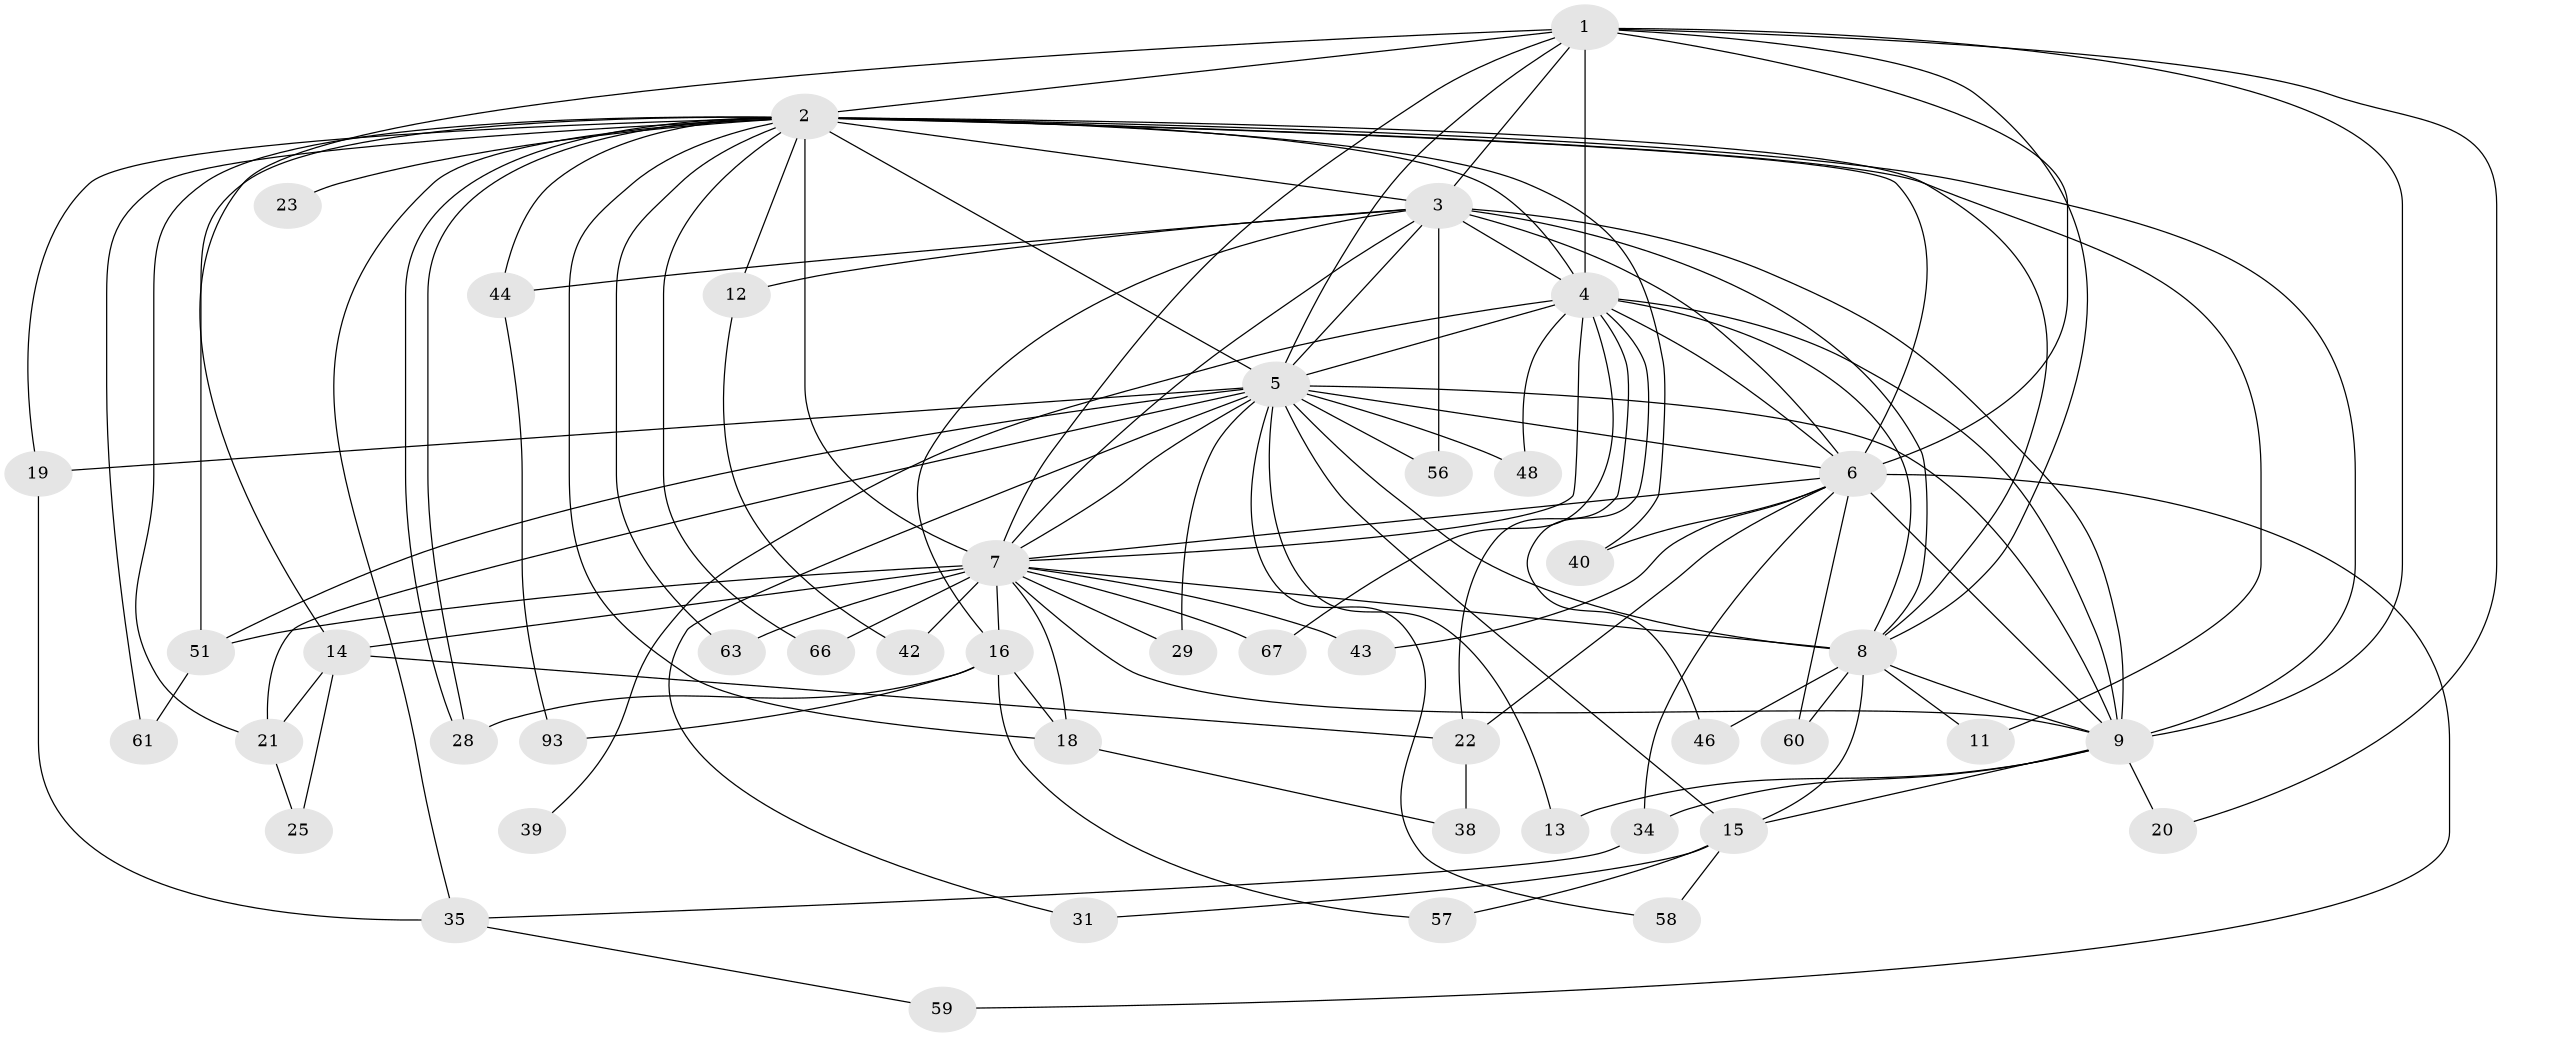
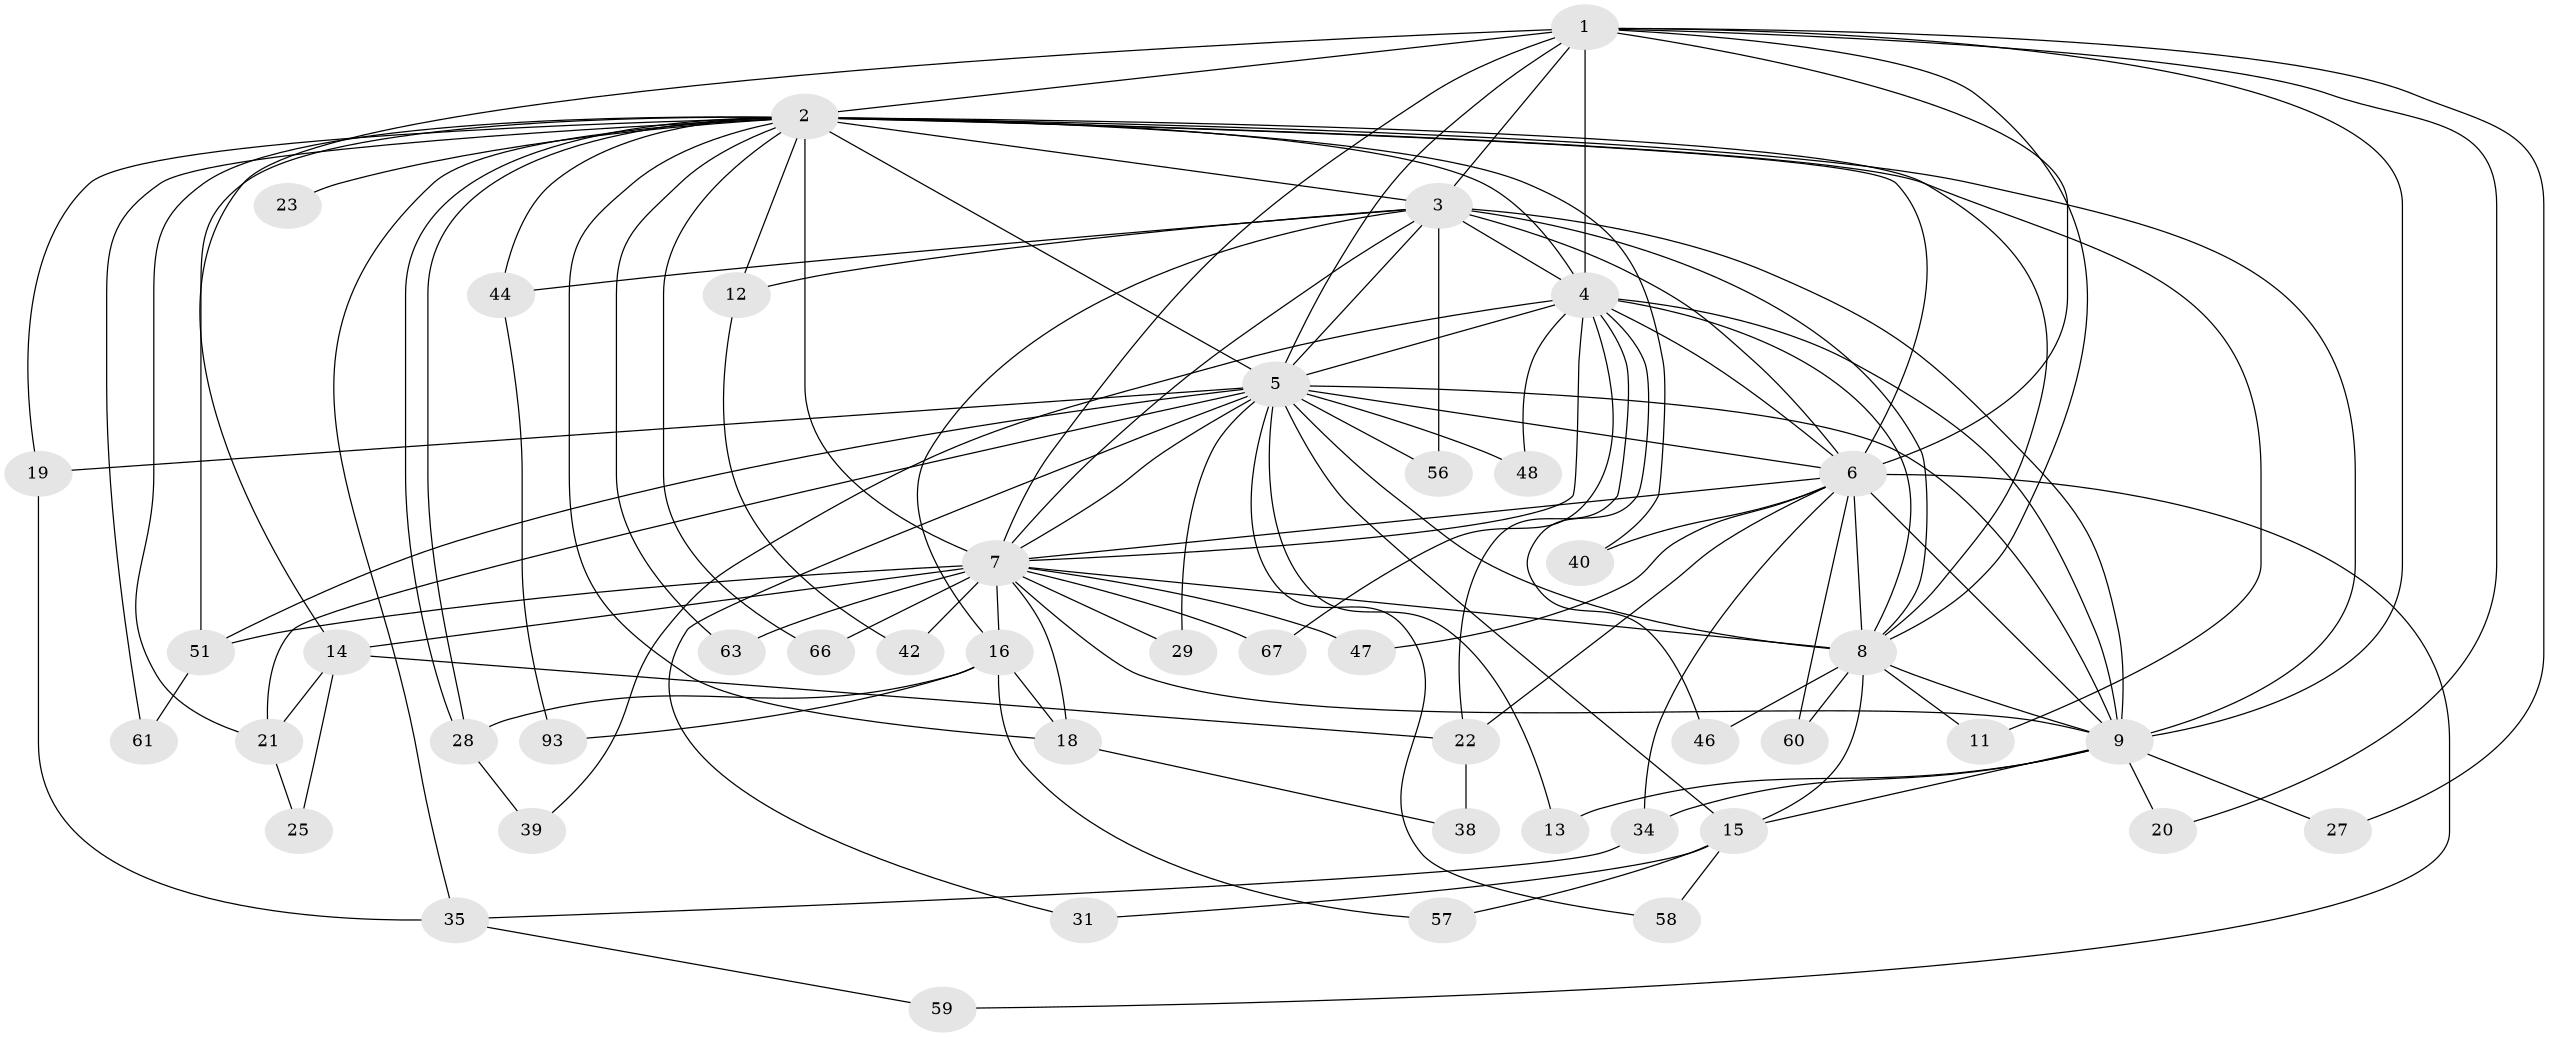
none -> (1858, 563)
(1362, 652) -> (1362, 652)
none -> (498, 786)
none -> (2338, 831)
